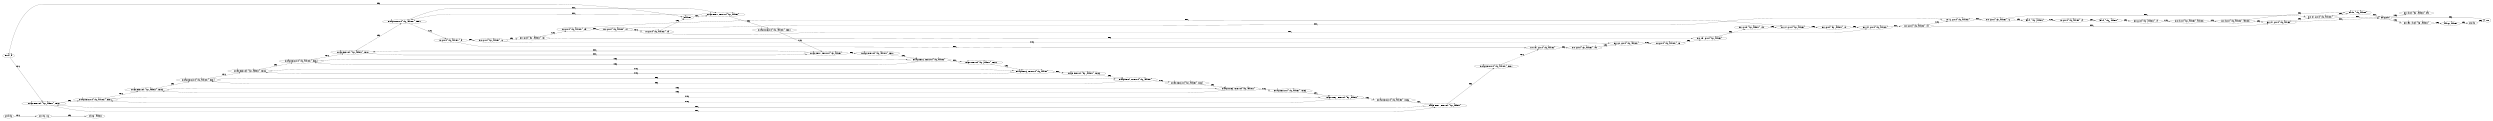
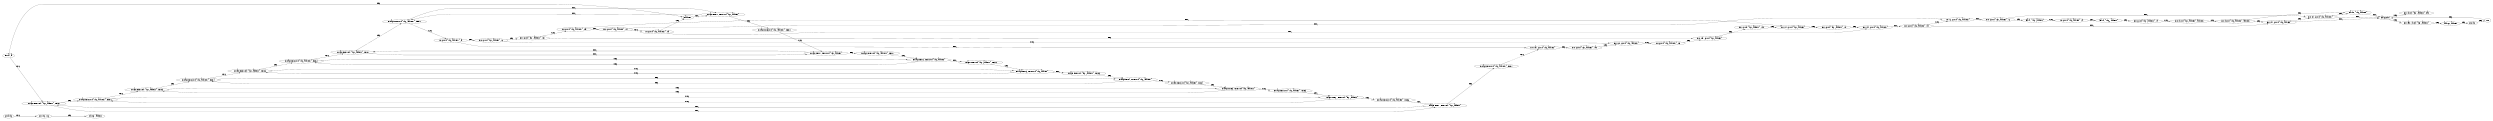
(2438, 18) -> (2439, 18)
